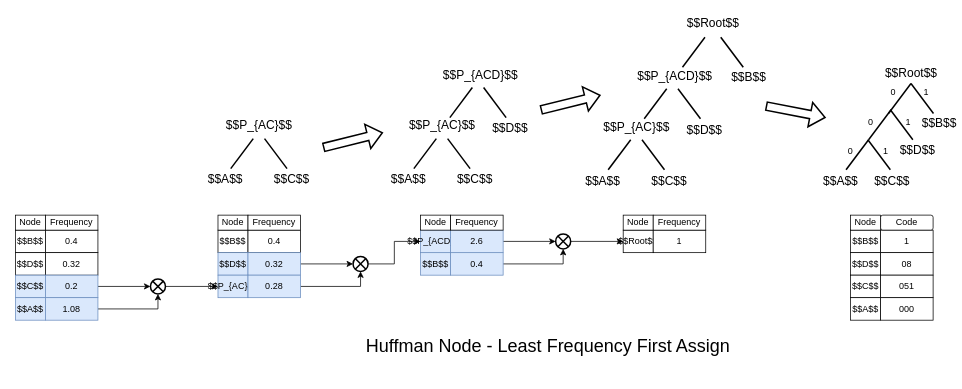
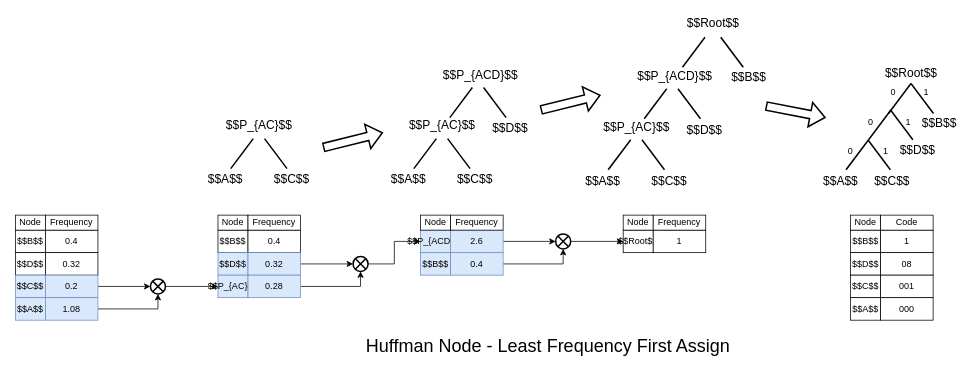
(906, 222) -> (906, 222)
(906, 286) -> (906, 286)
